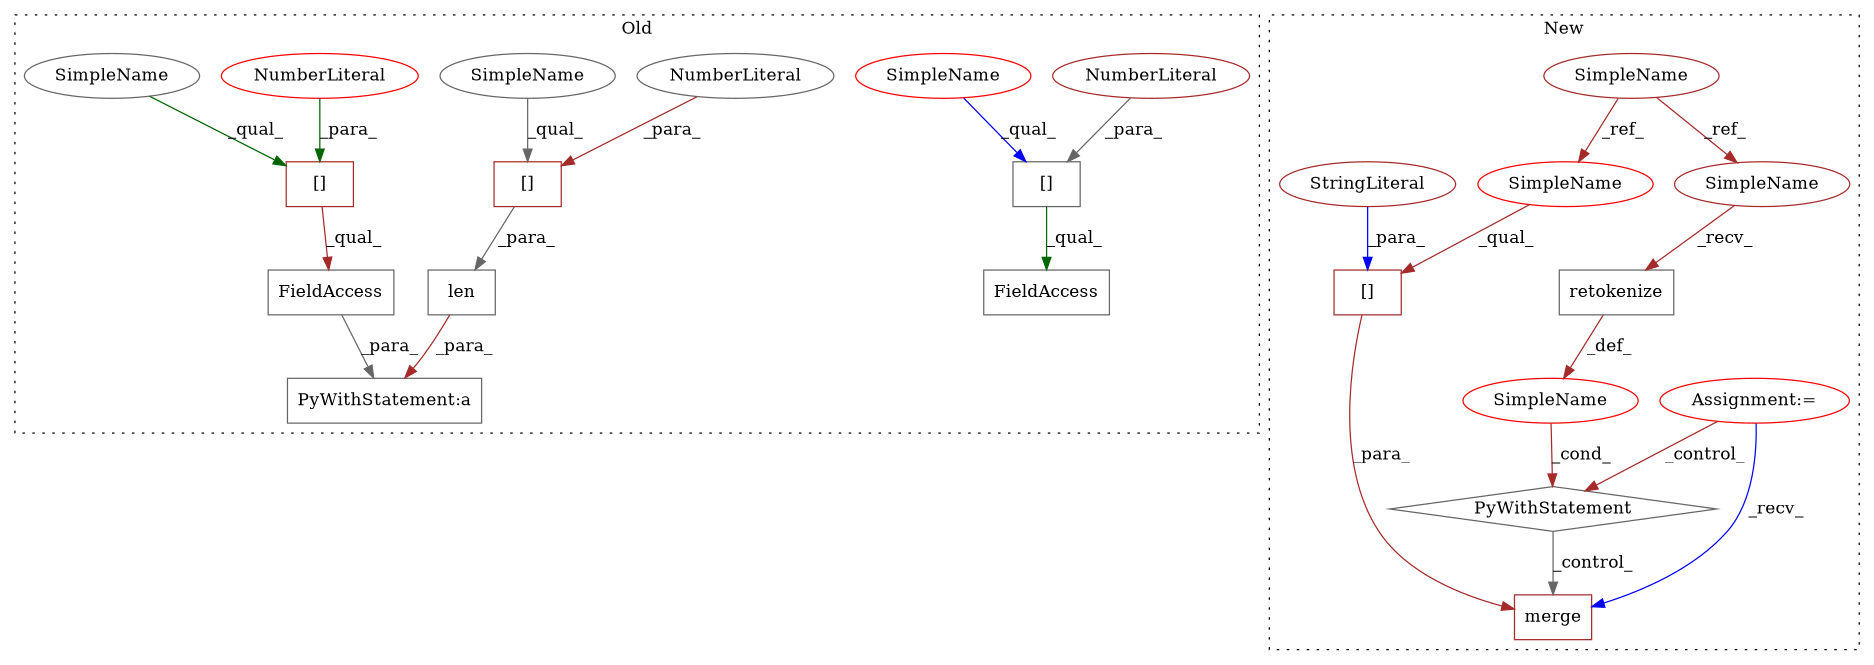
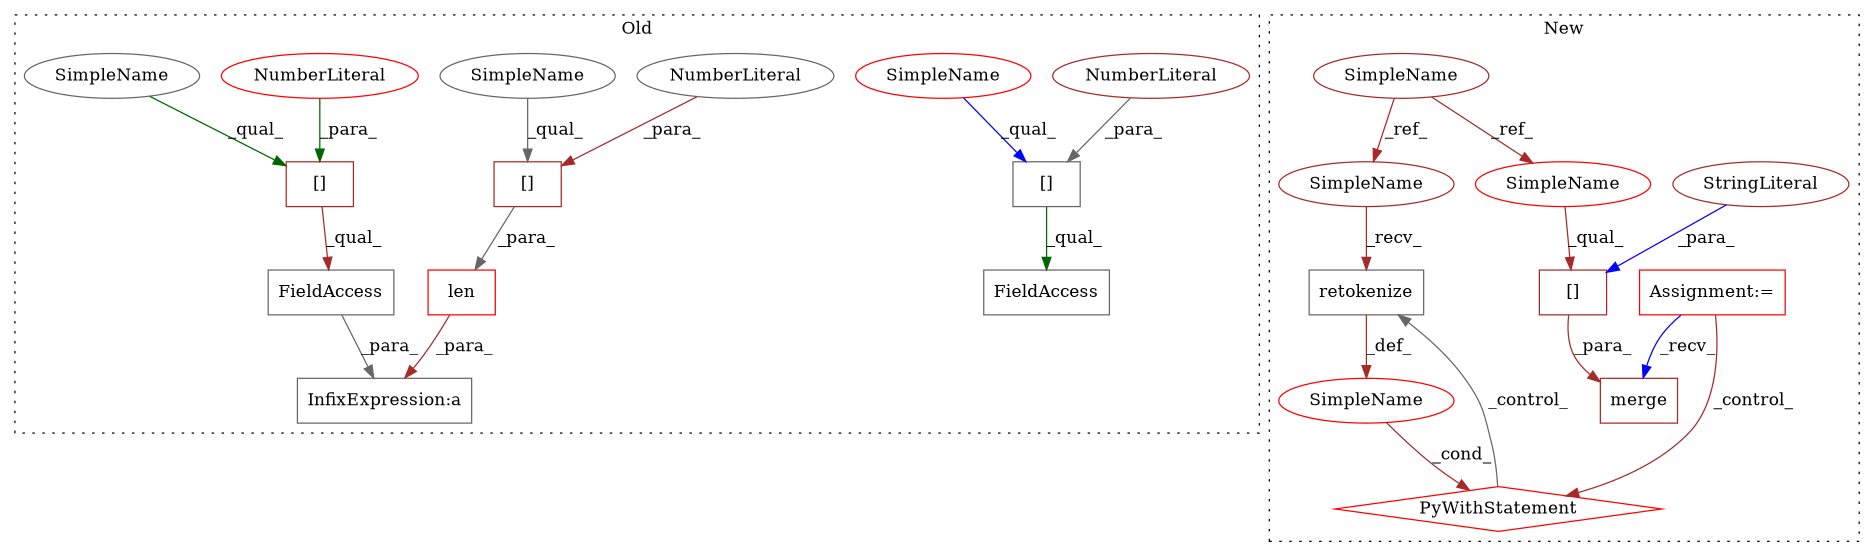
(462, 292) -> (462, 292)
(385, 401) -> (385, 401)
(1755, 401) -> (1712, 292)
(1553, 509) -> (1498, 509)
(1553, 557) -> (1474, 393)
